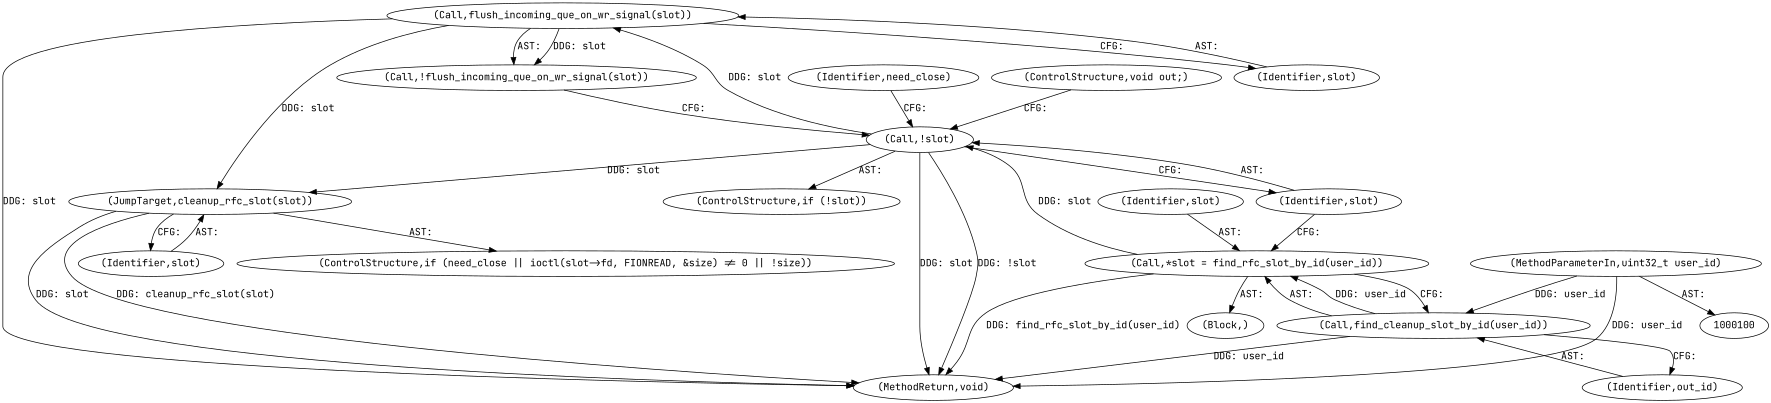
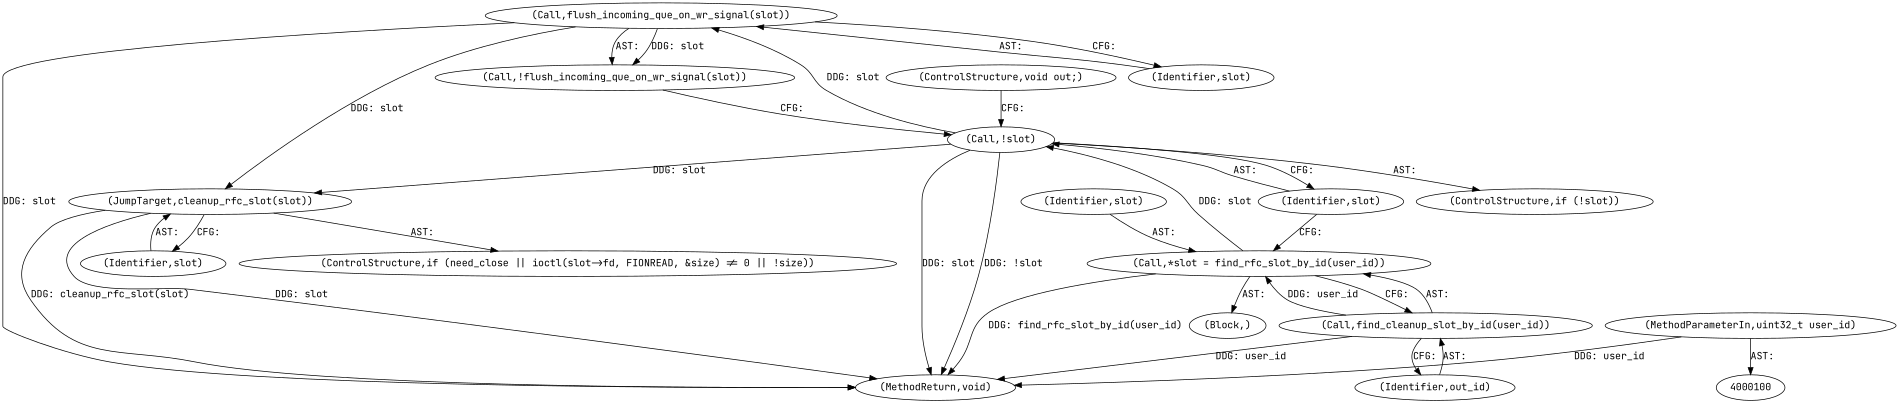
(883, 78) -> none
(1525, 293) -> none
(1734, 326) -> (1751, 388)
